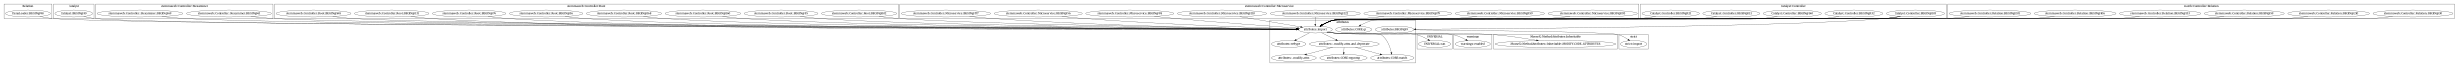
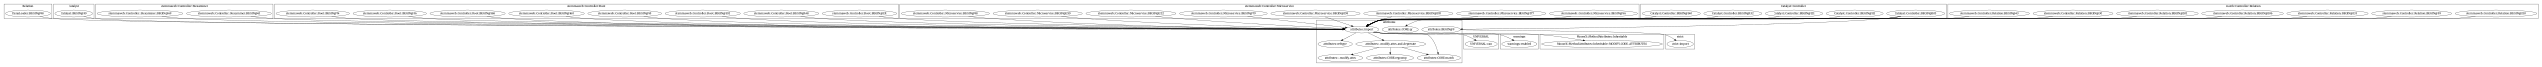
none -> (1989, 14)
